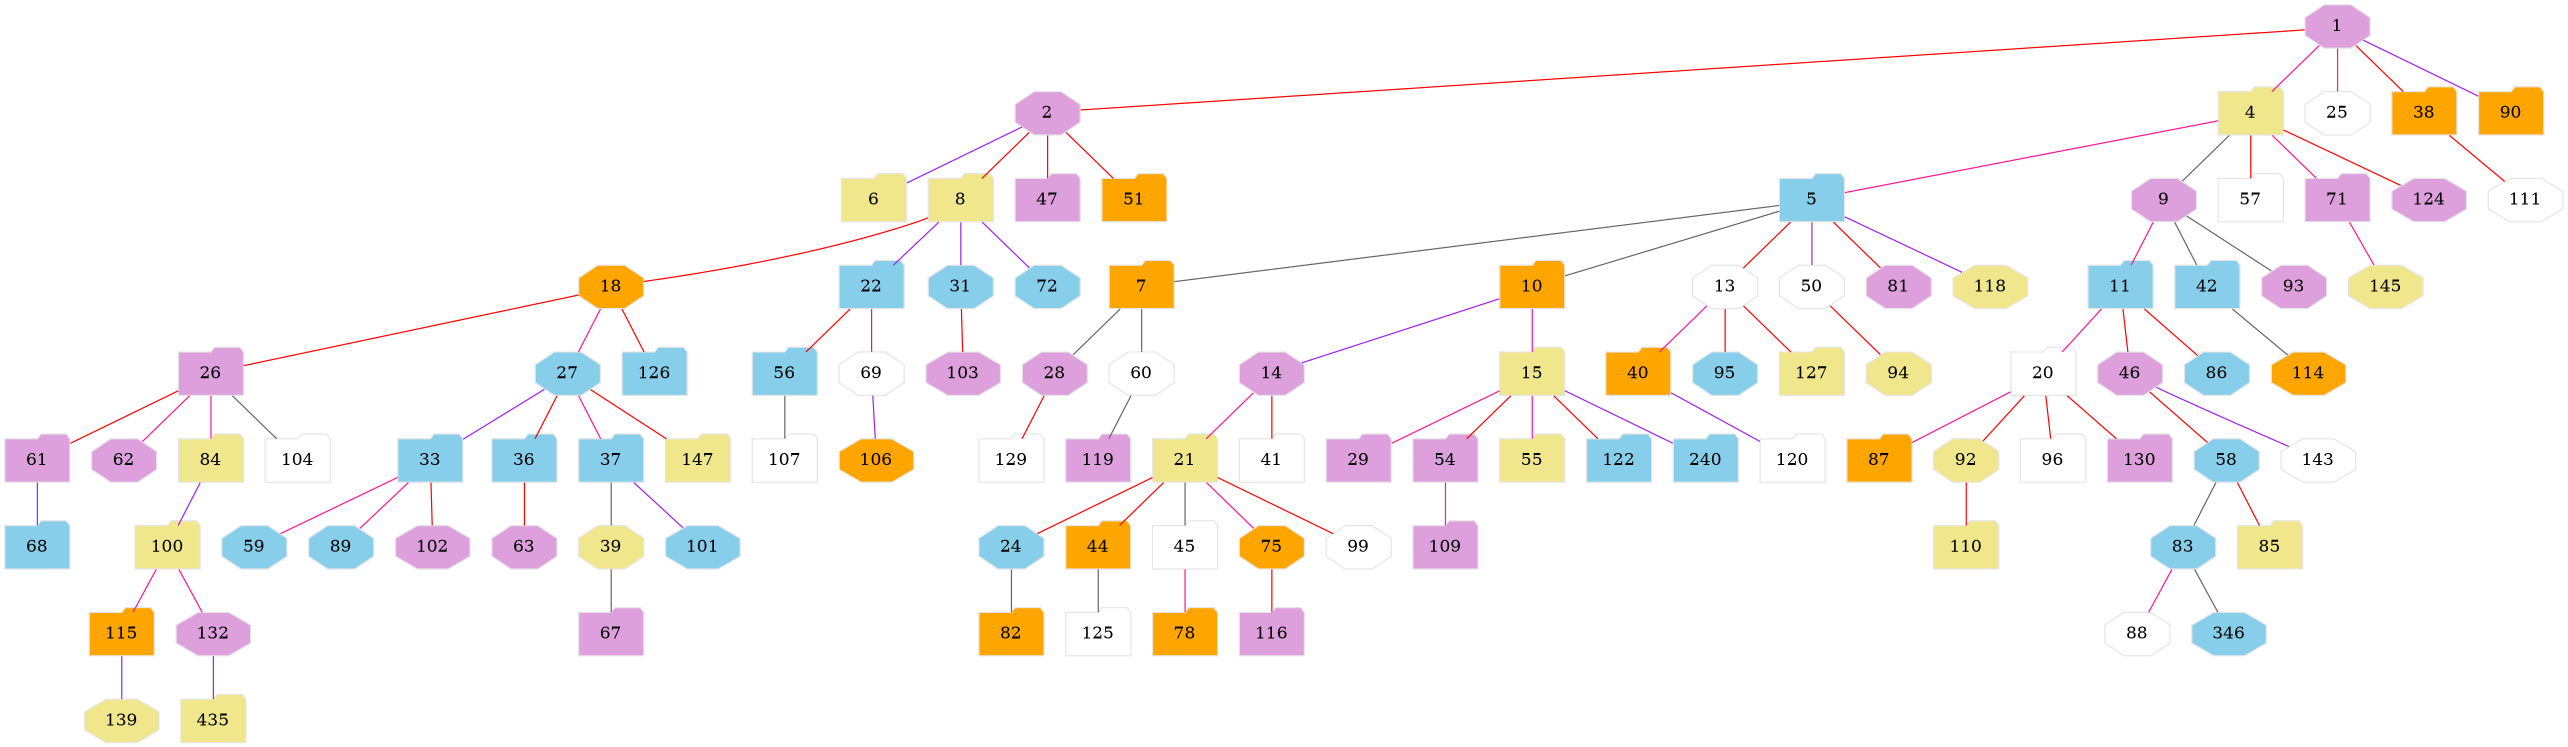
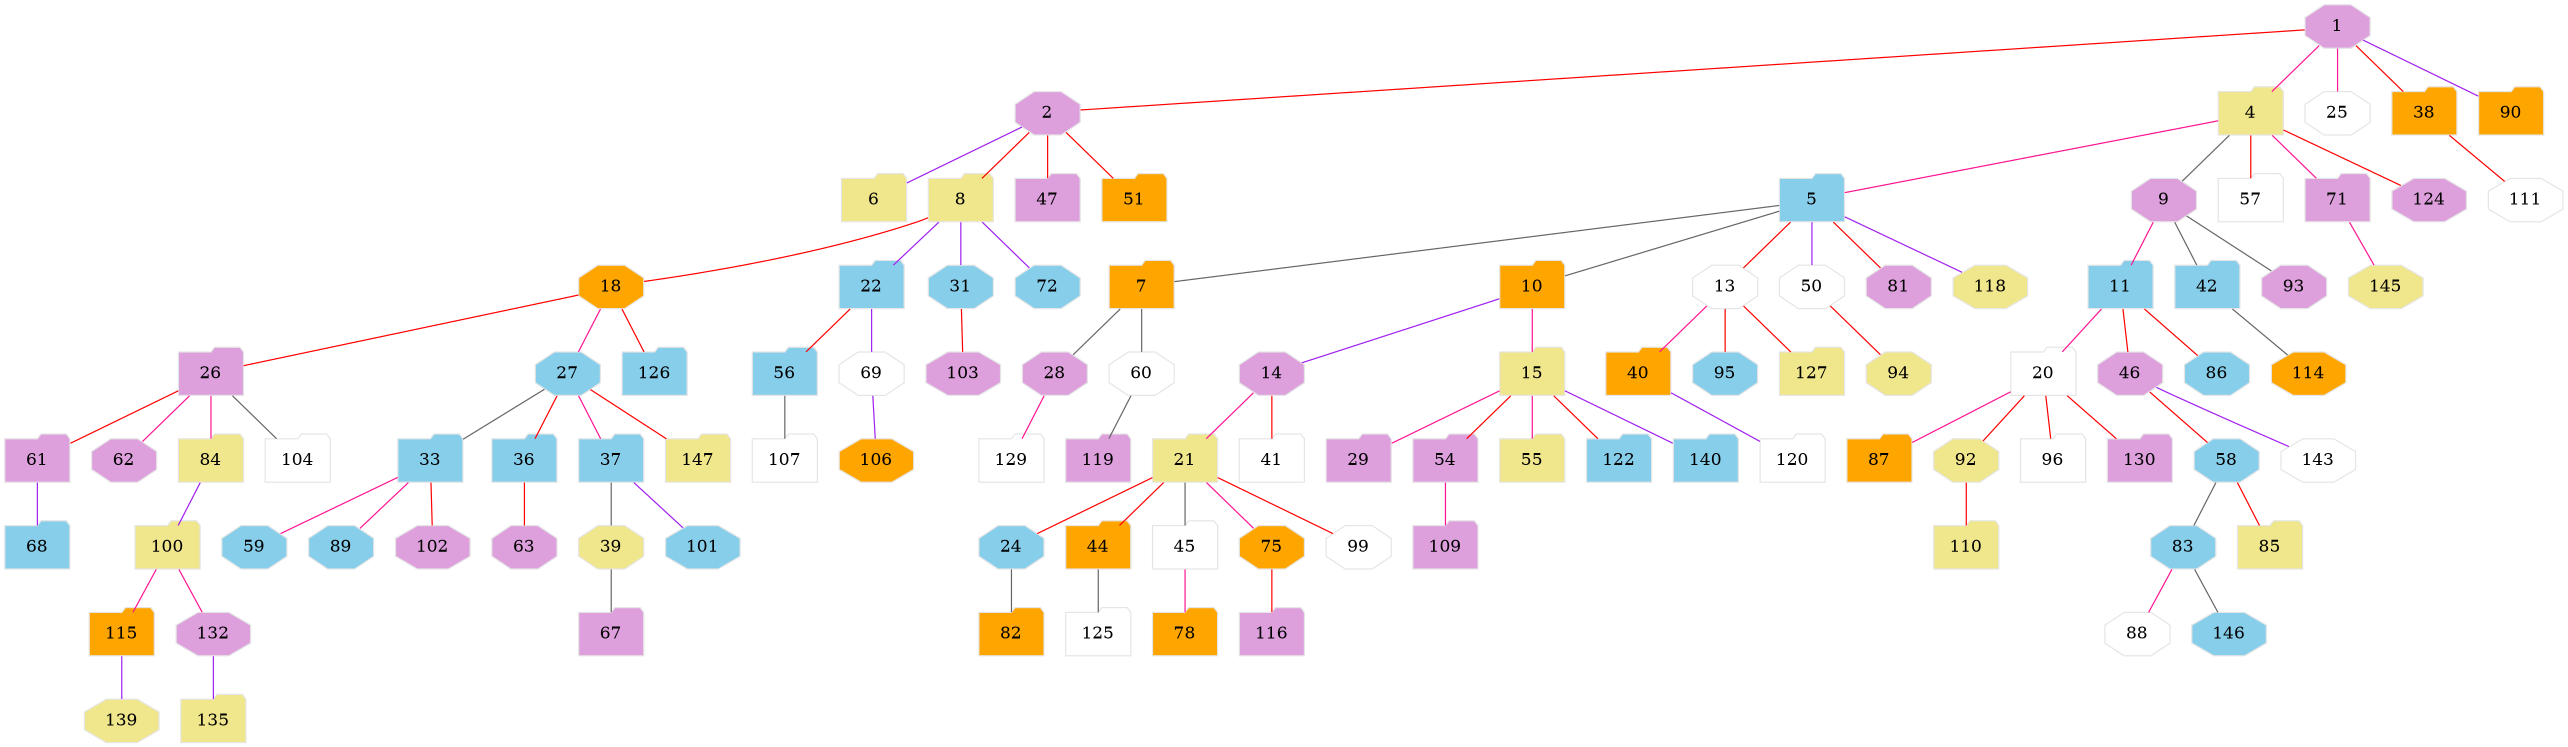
(504, 414) -> (504, 414)
(1033, 417) -> (1033, 417)
(1706, 461) -> (1706, 461)
(2229, 634) -> (2229, 634)
(213, 721) -> (213, 721)
